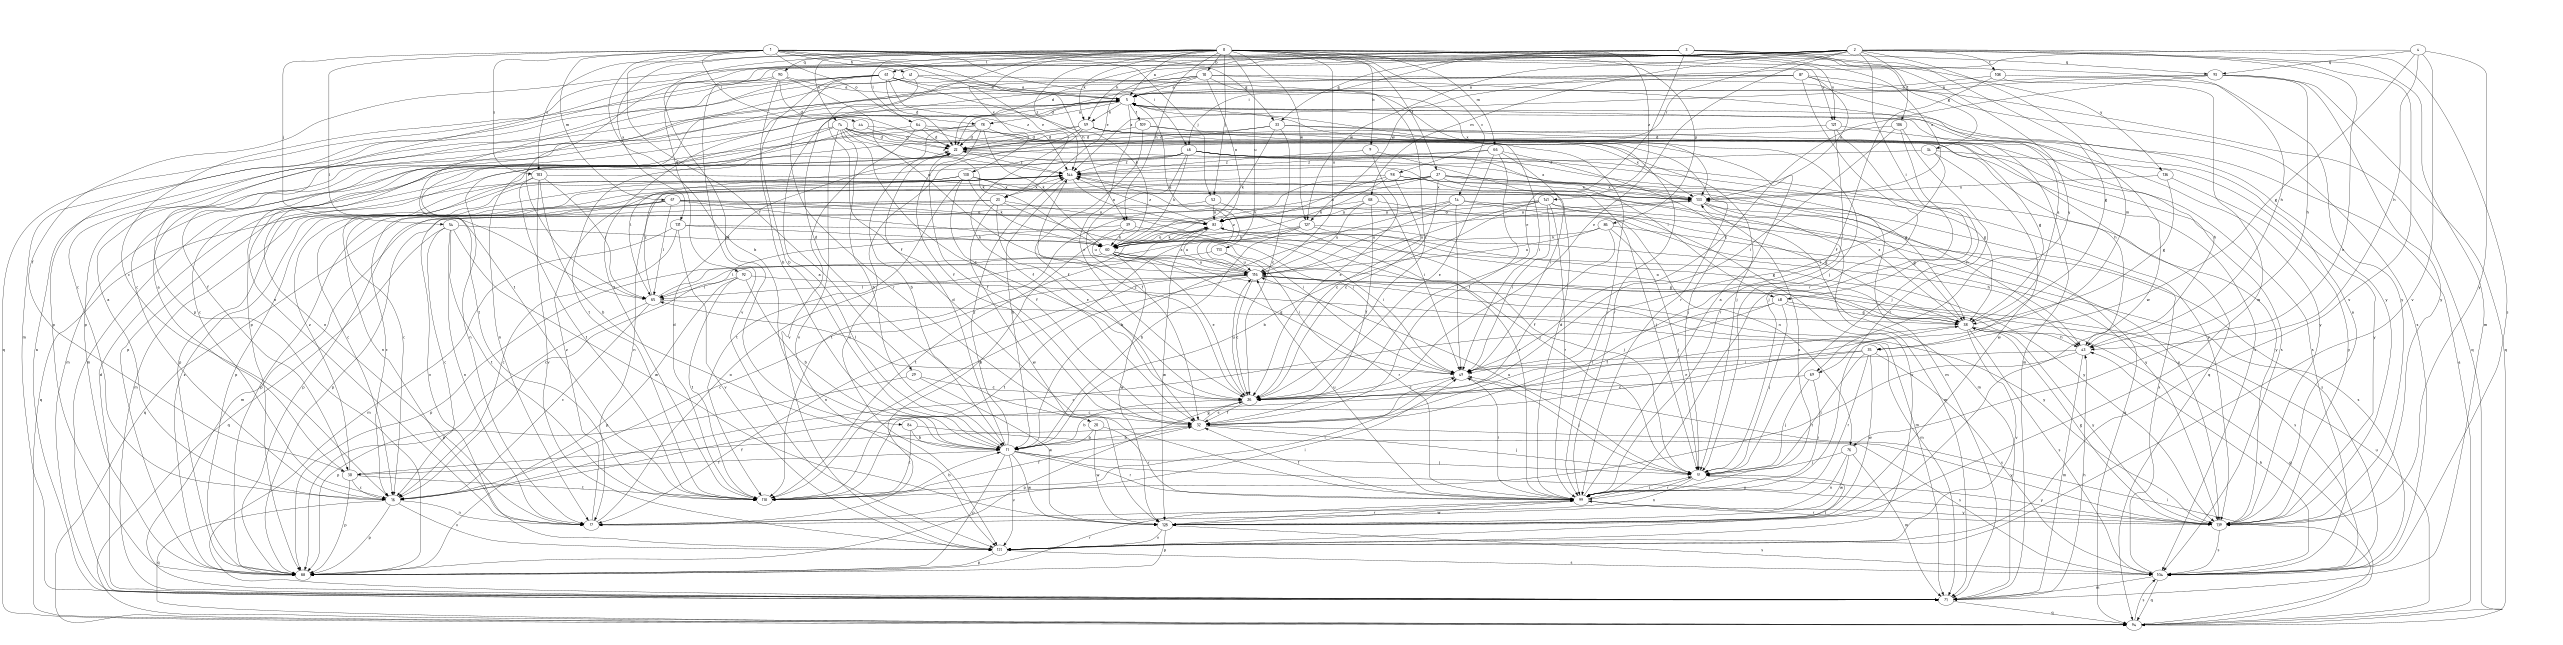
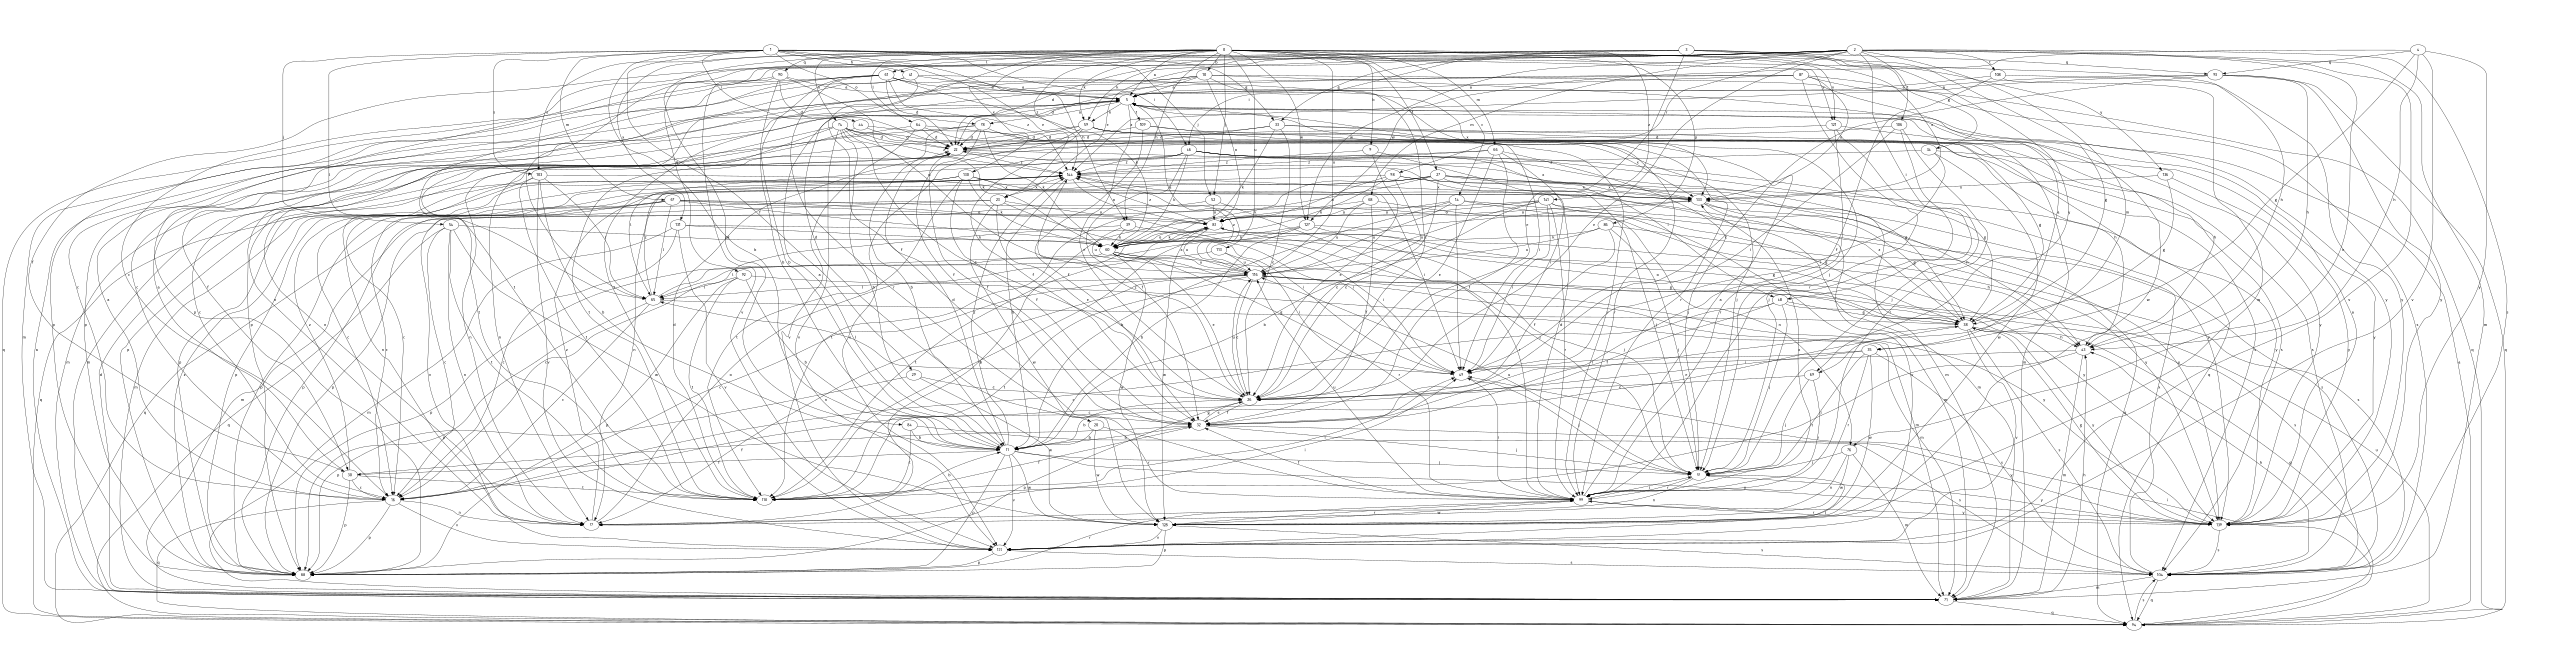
(1358, 393) -> none
(1290, 496) -> none
